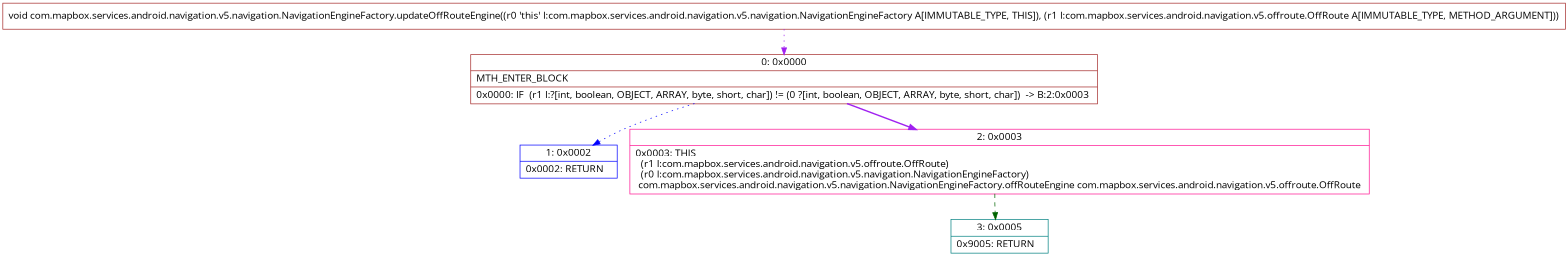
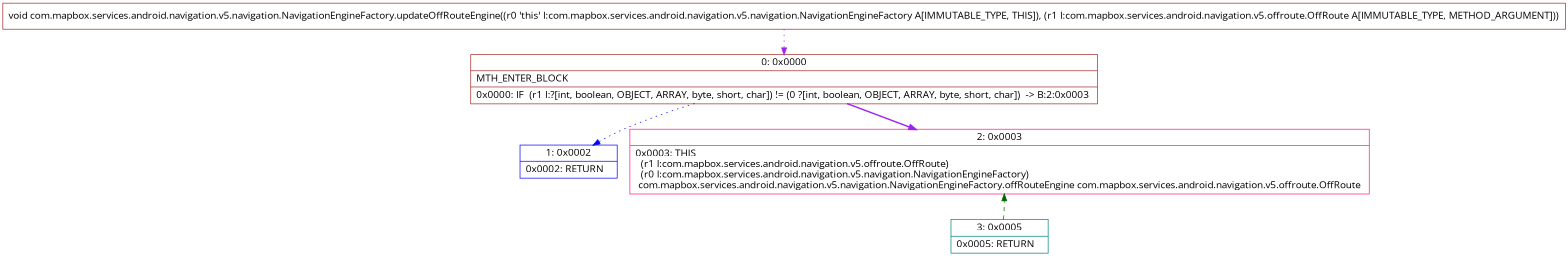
(995, 203) -> (1004, 210)
(1000, 244) -> (1000, 244)
